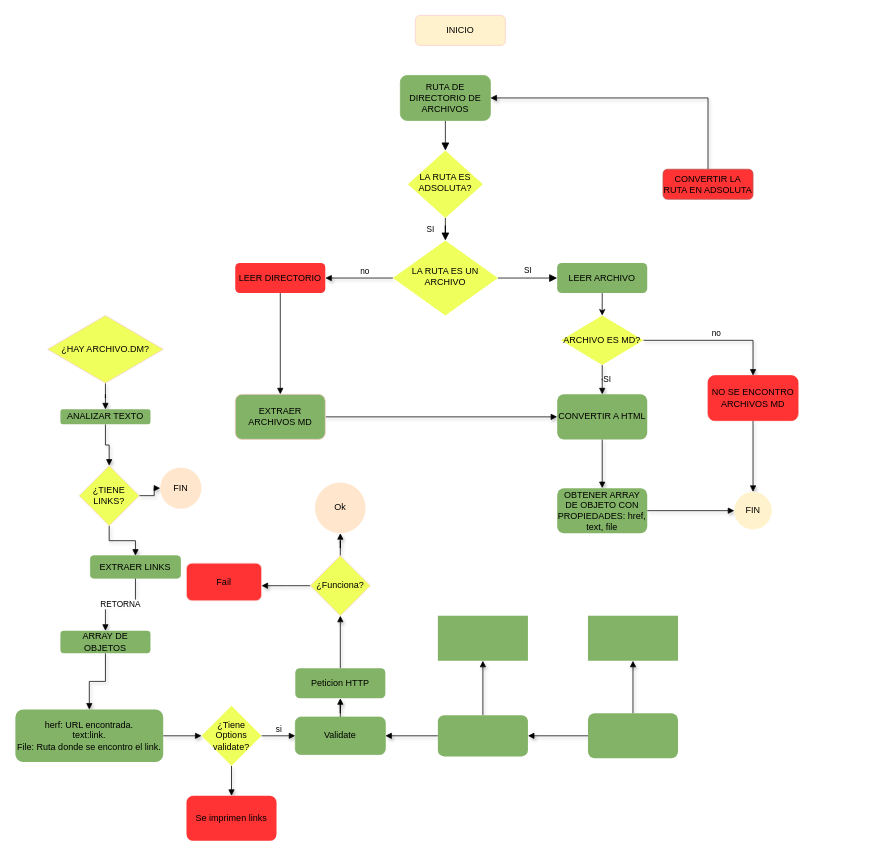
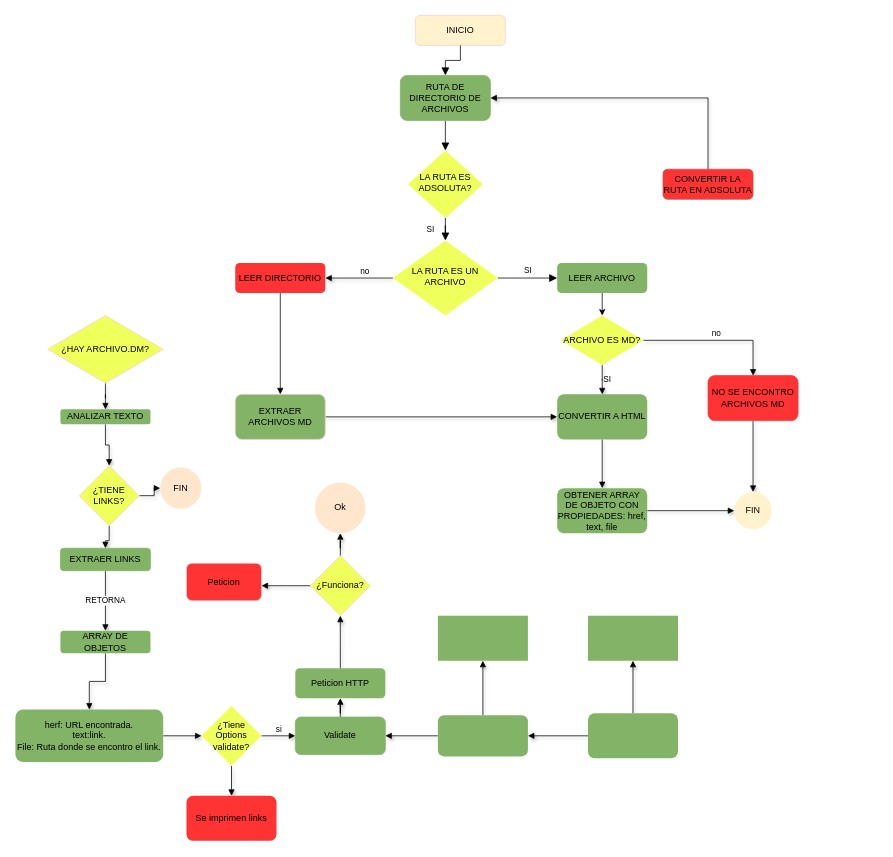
none -> (457, 60)
(135, 567) -> (105, 559)
(224, 582) -> (224, 582)
